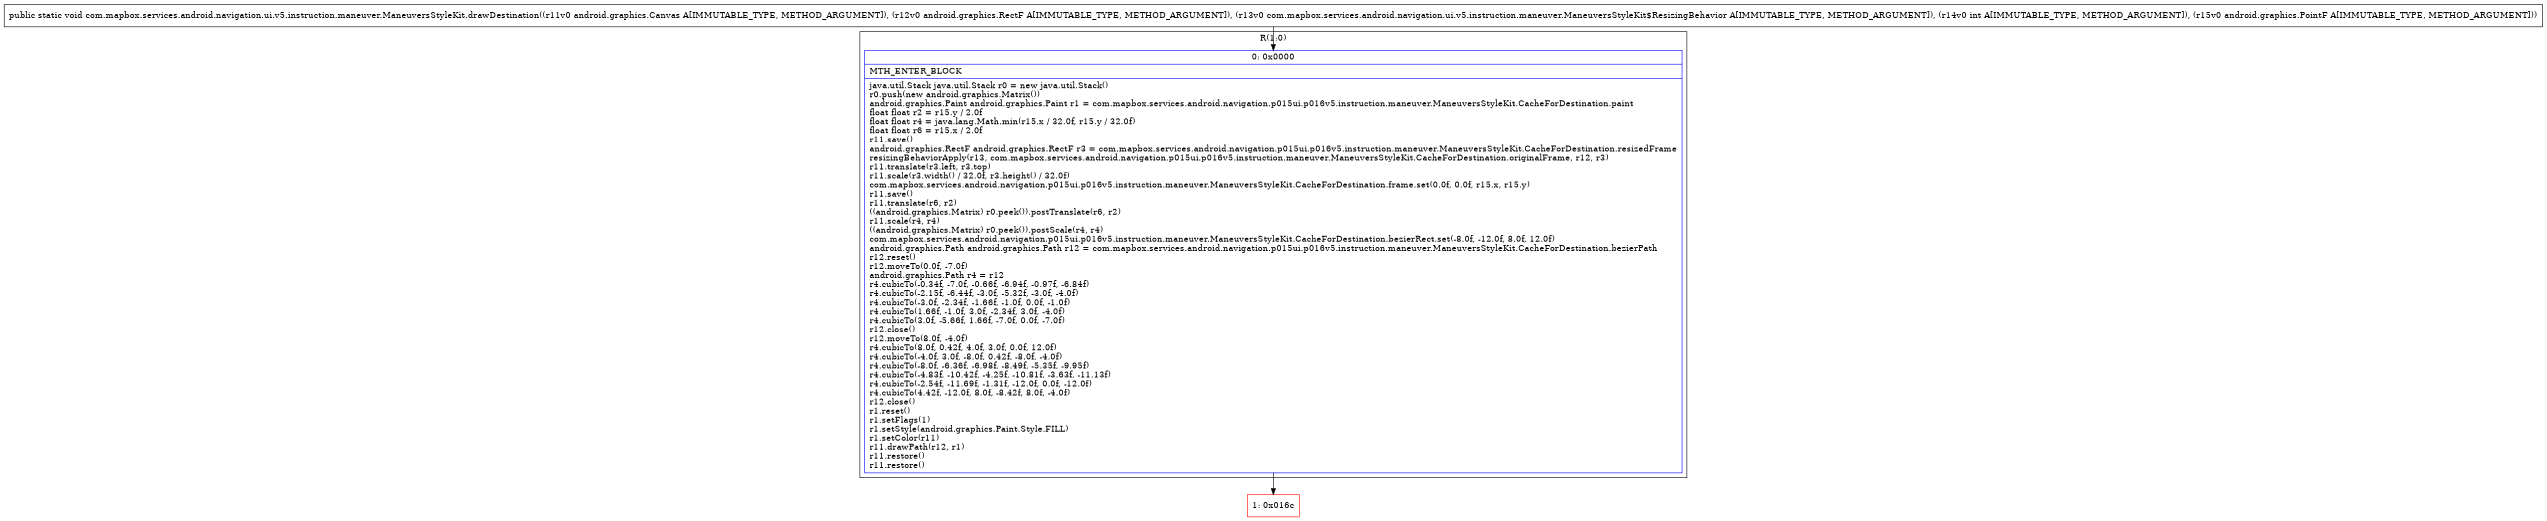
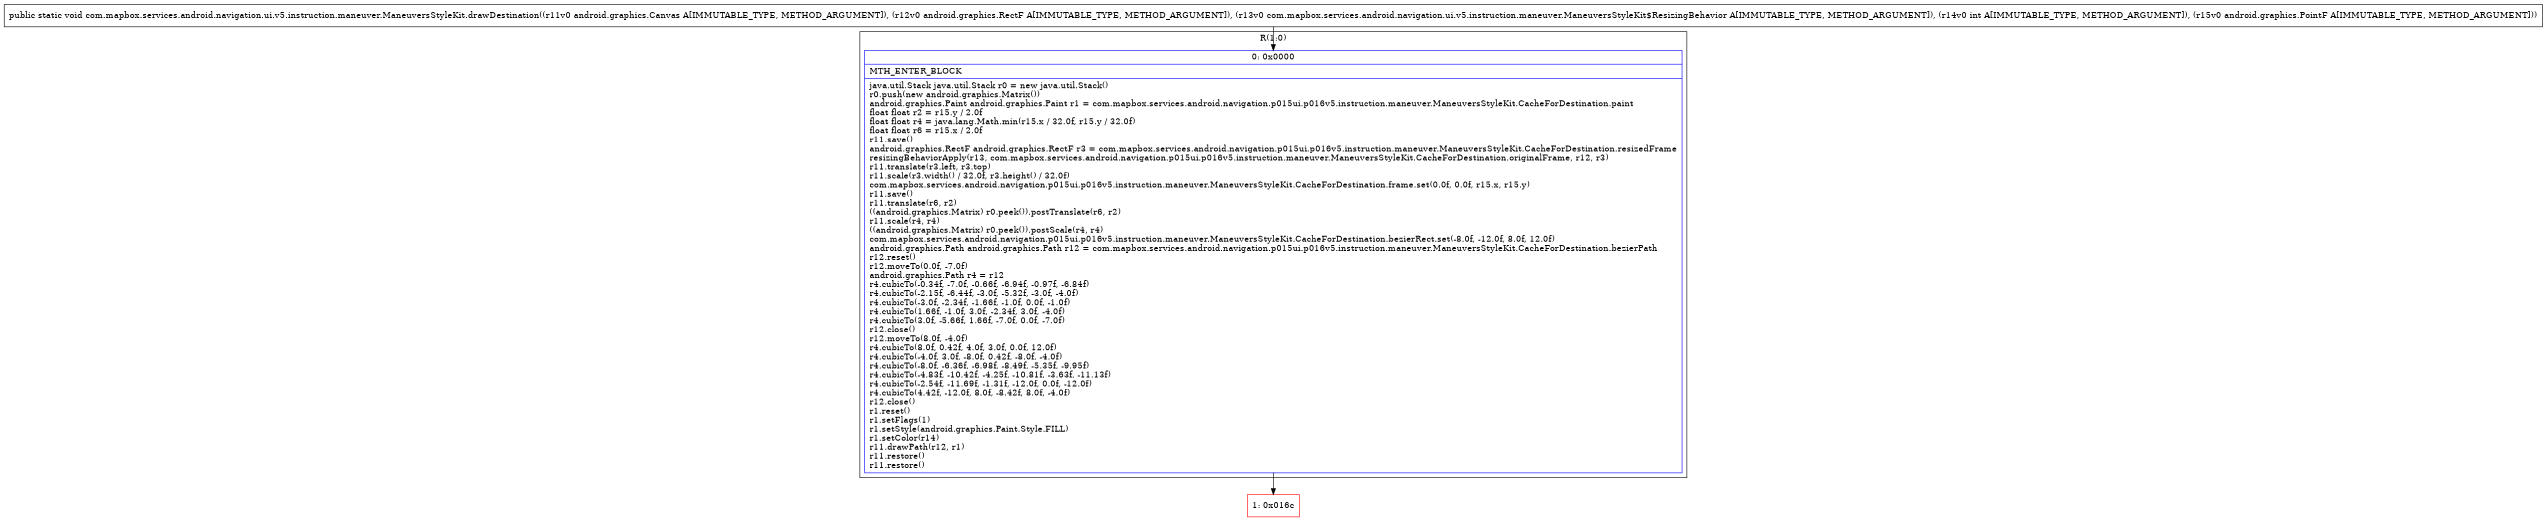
(904, 438) -> (904, 438)
